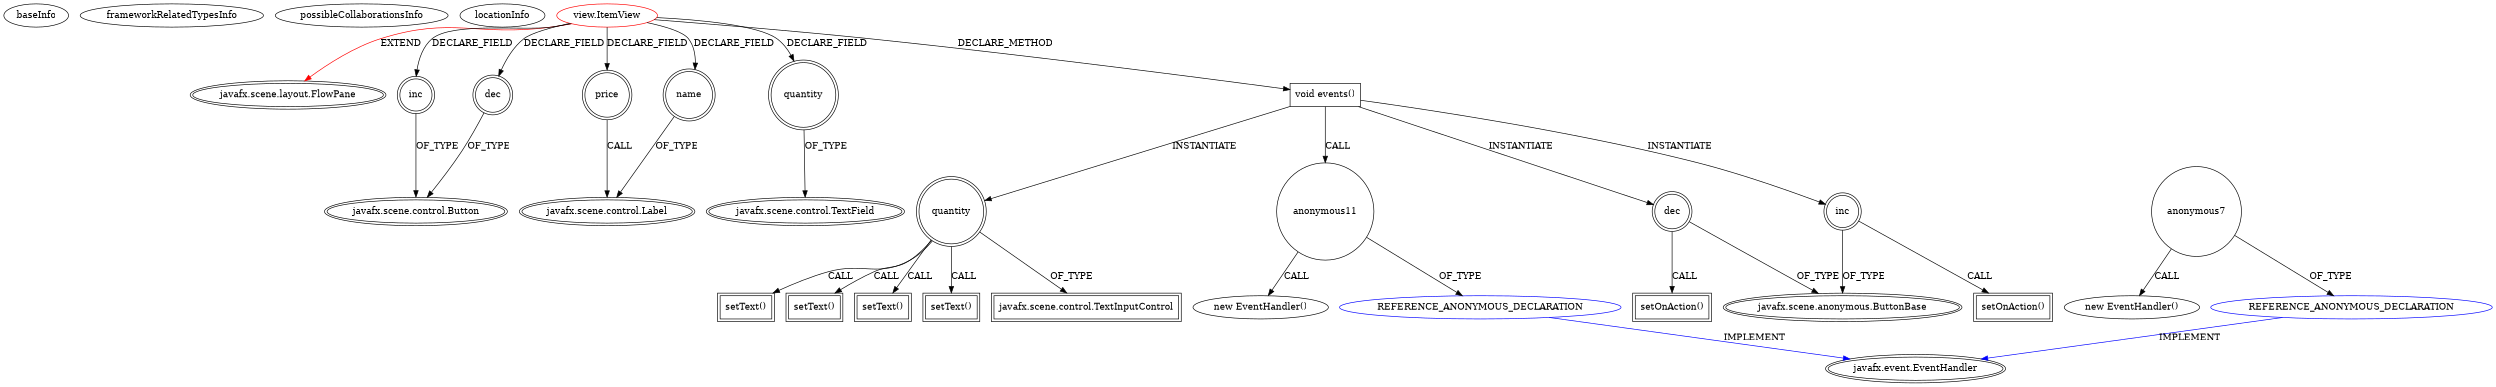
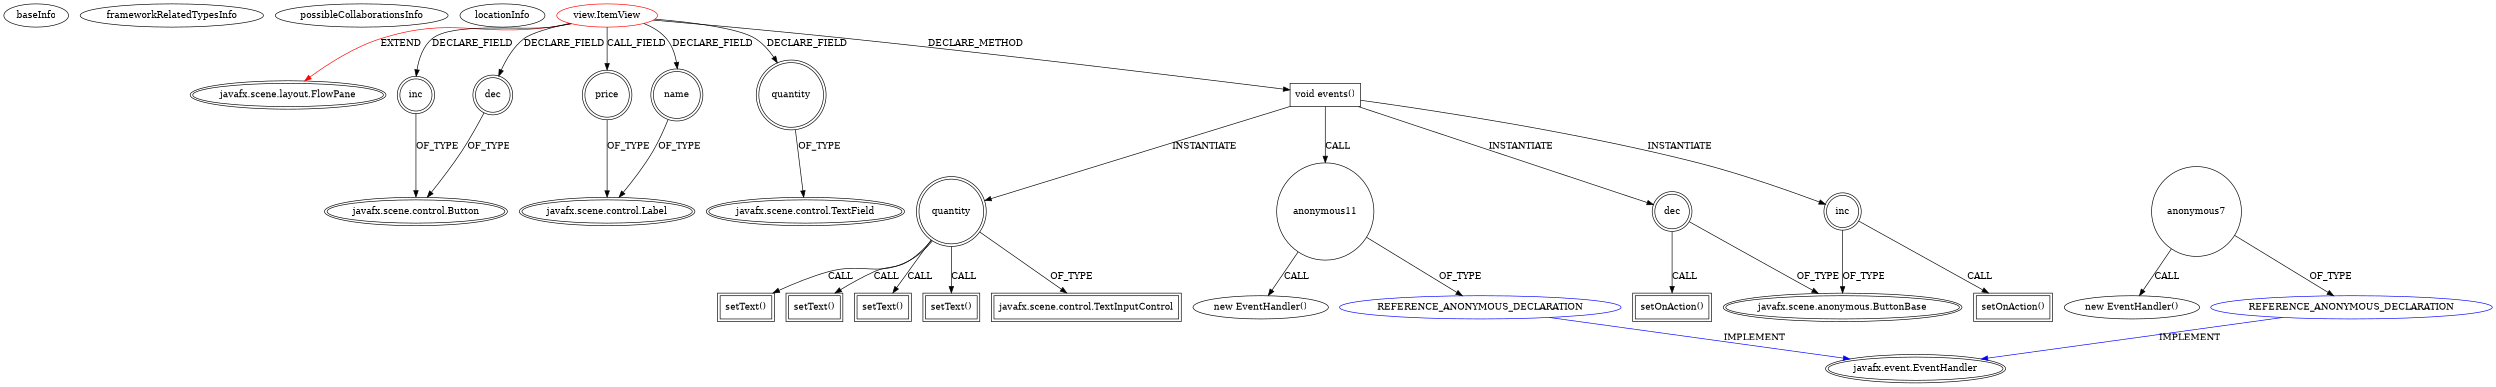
(647, 44) -> (637, 44)
(620, 146) -> (629, 146)
